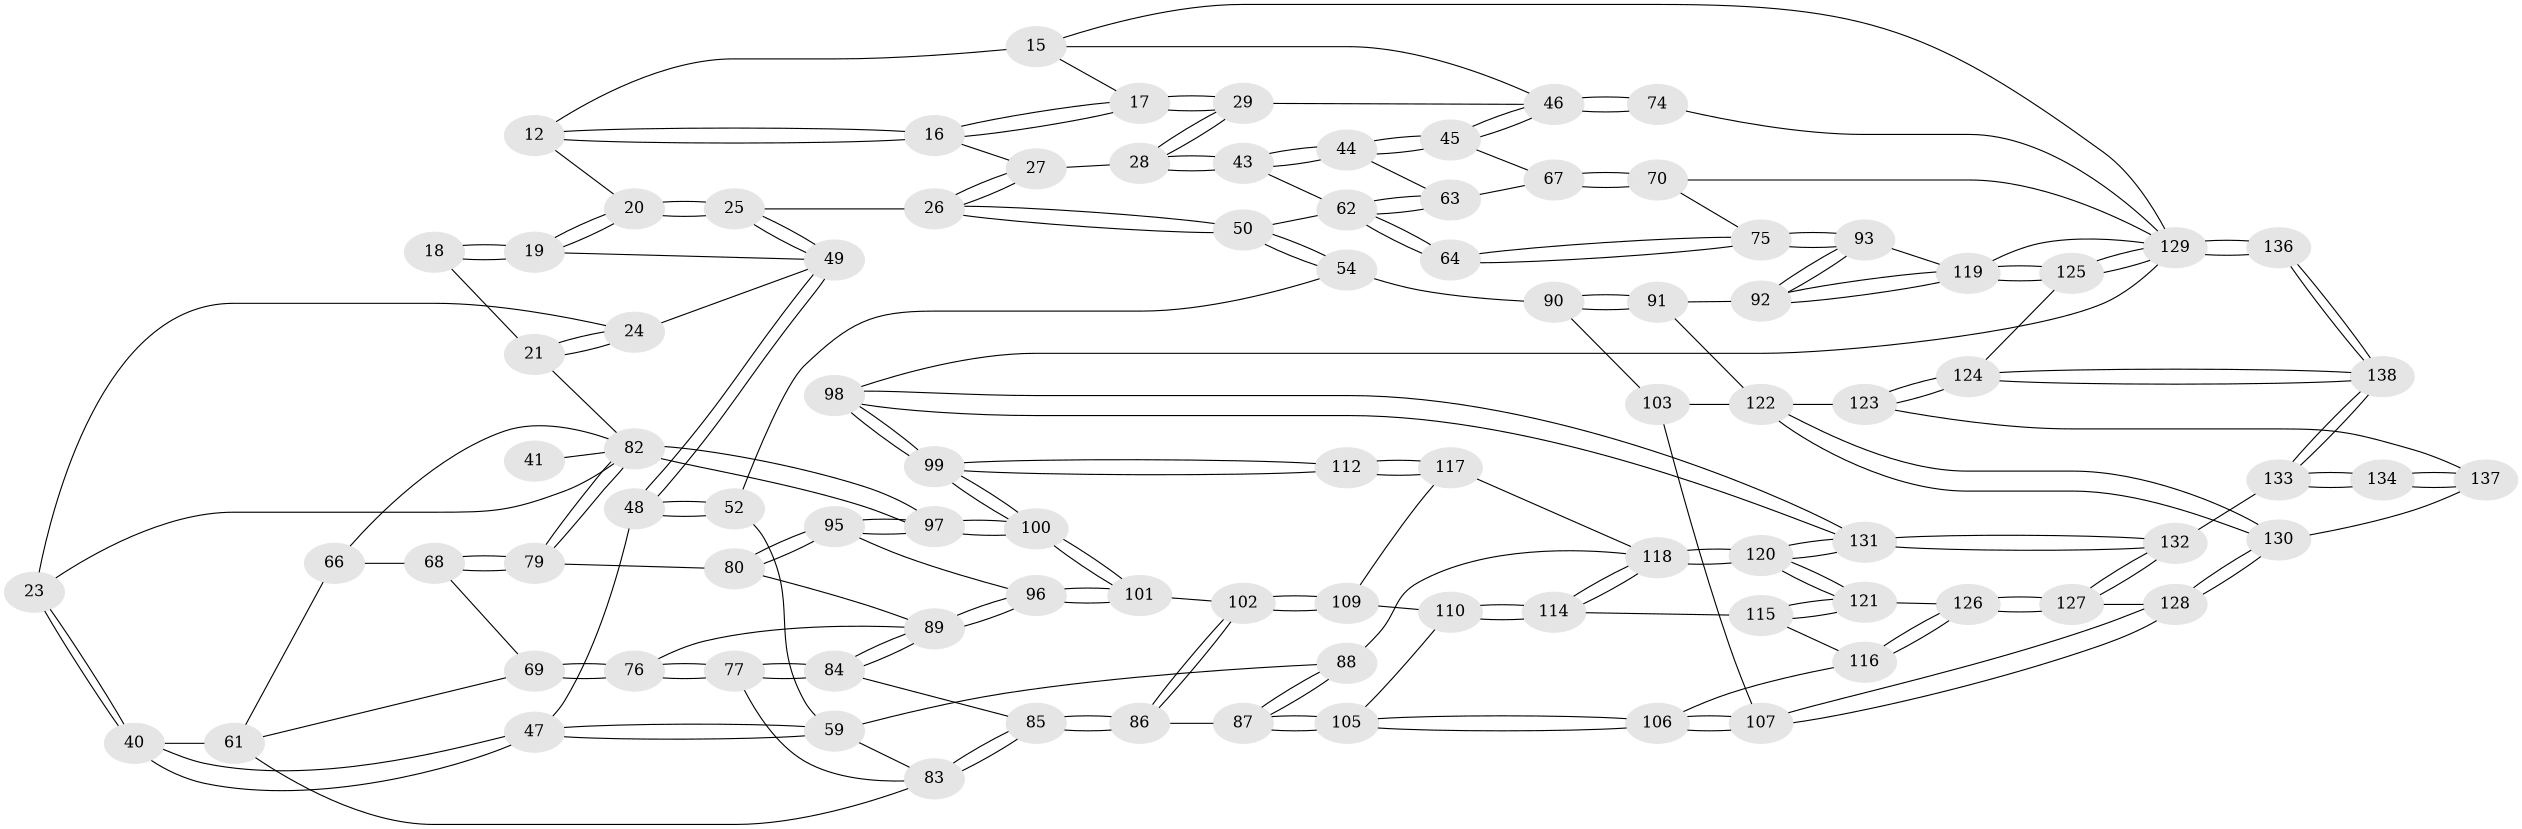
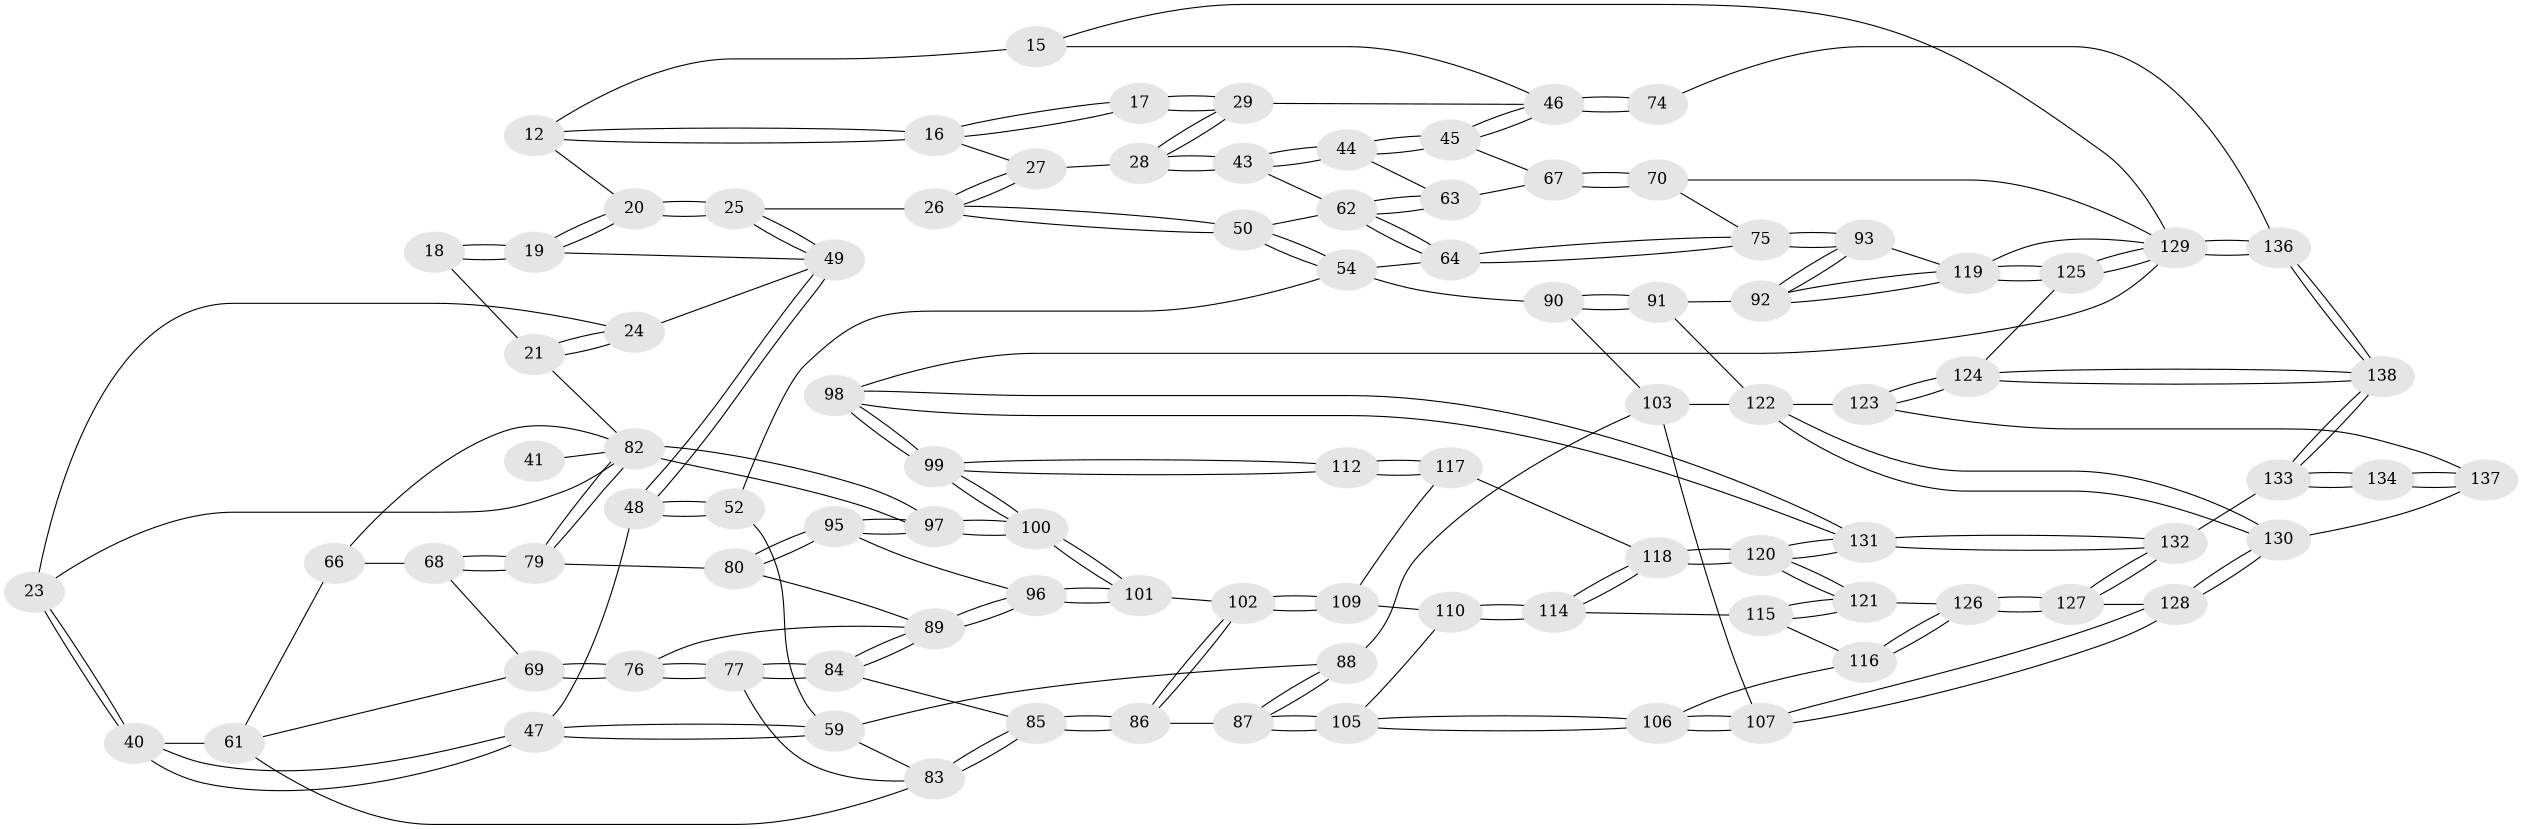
(1088, 75) -> none
(1935, 134) -> (2015, 47)
none -> (1399, 265)
(1478, 560) -> (1474, 506)
